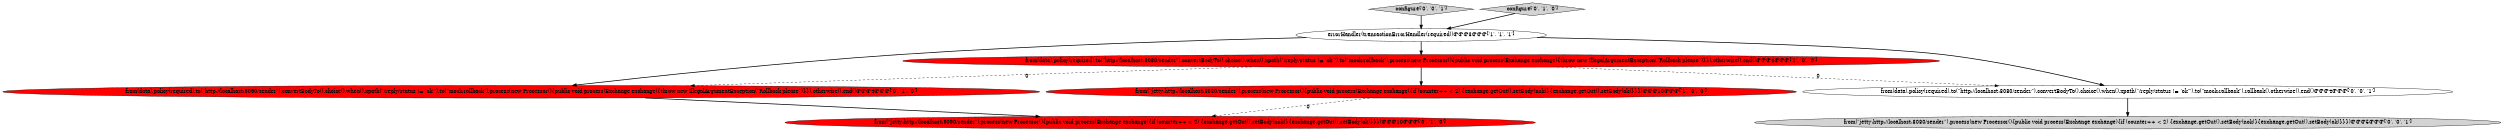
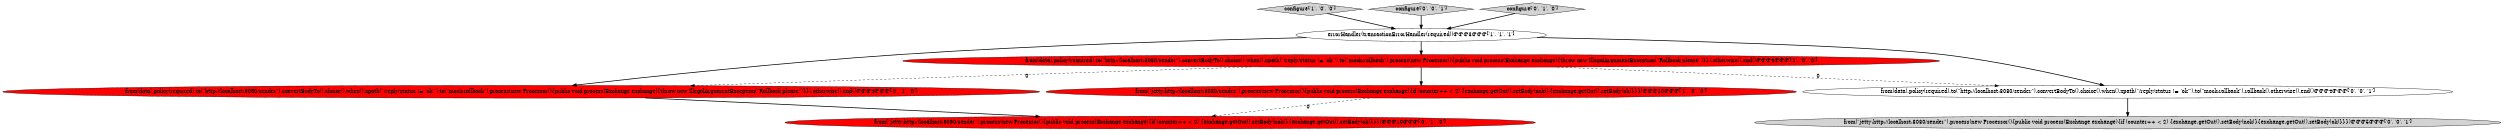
none -> (1310, 9)
